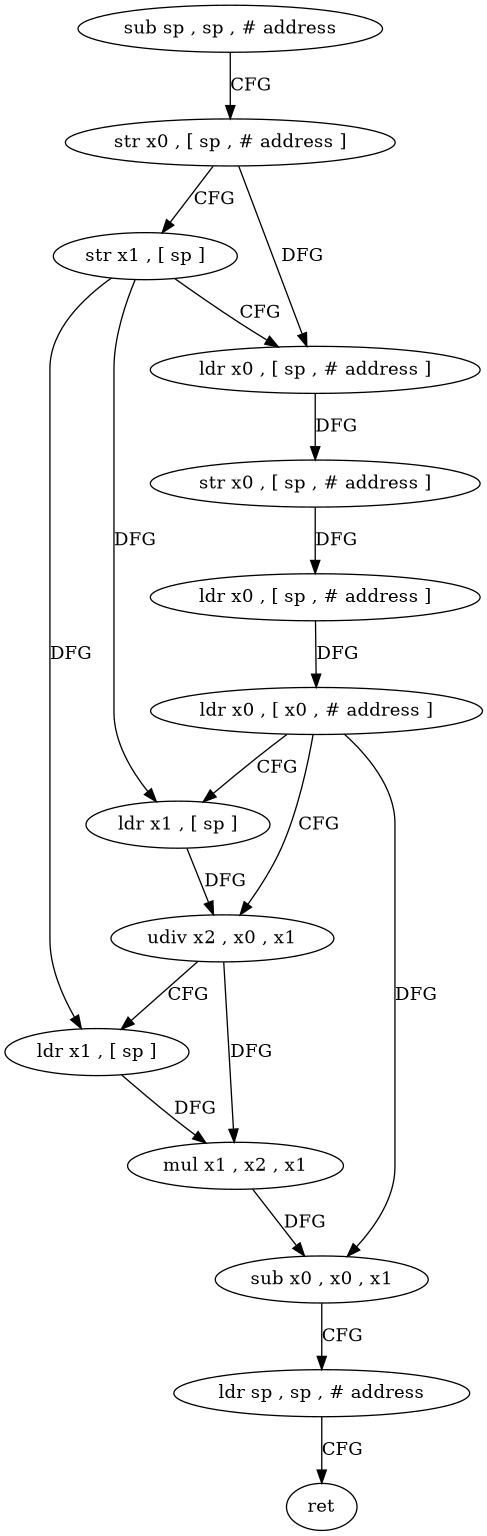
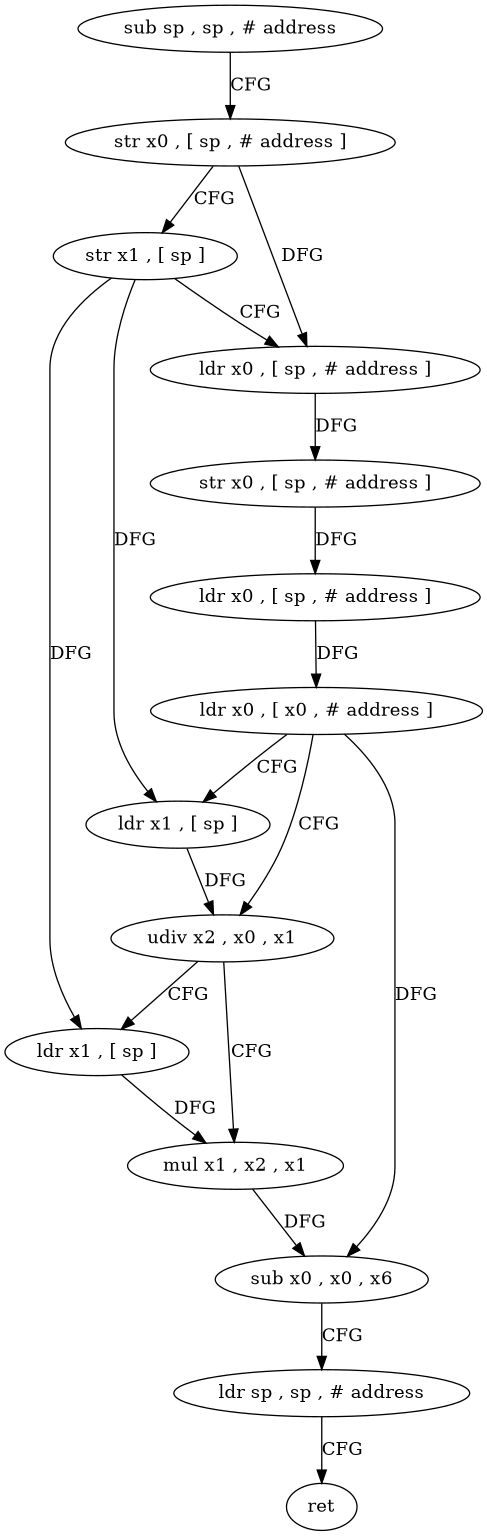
(252, 1052) -> (252, 1052)
(322, 1279) -> (322, 1279)
